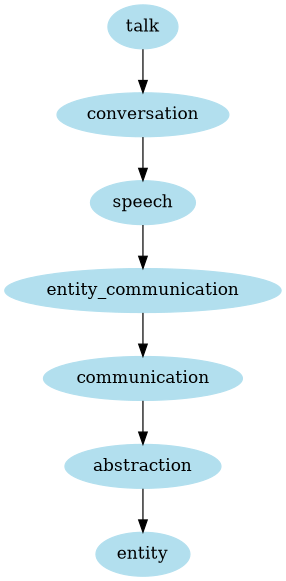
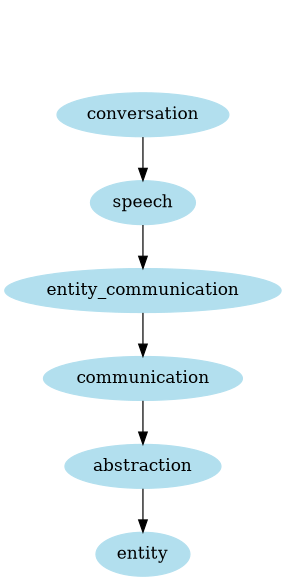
(143, 27) -> none
